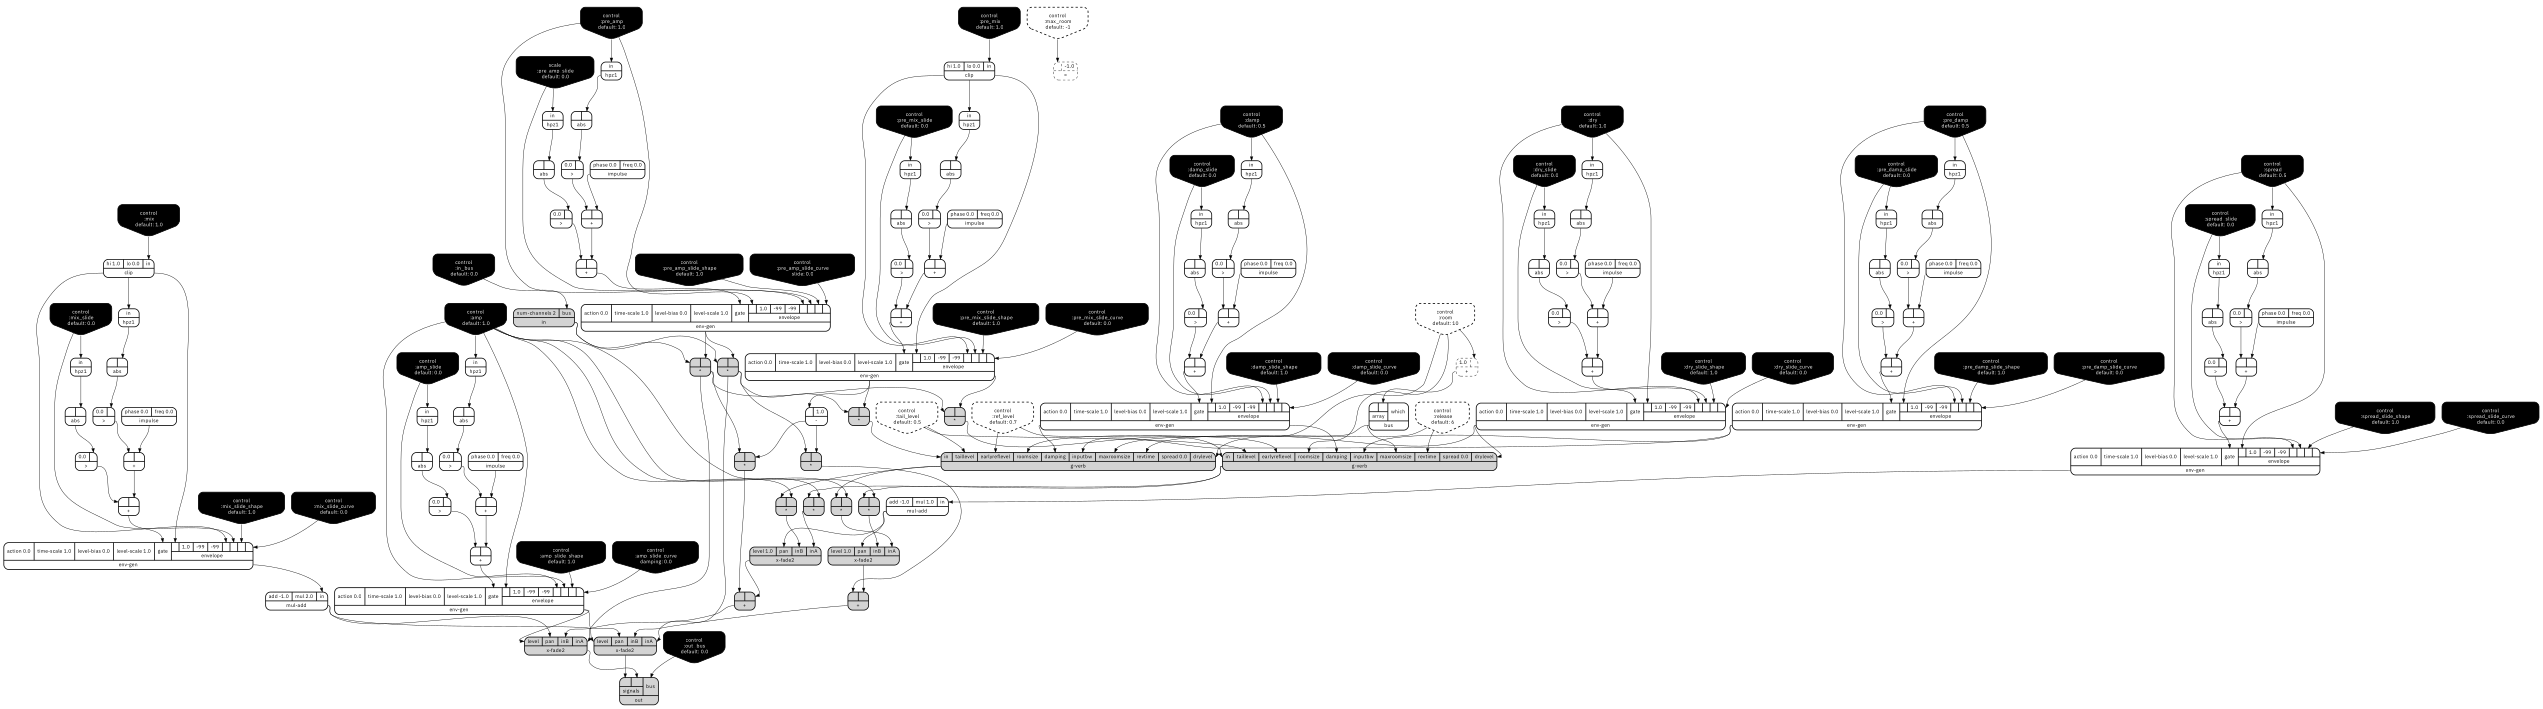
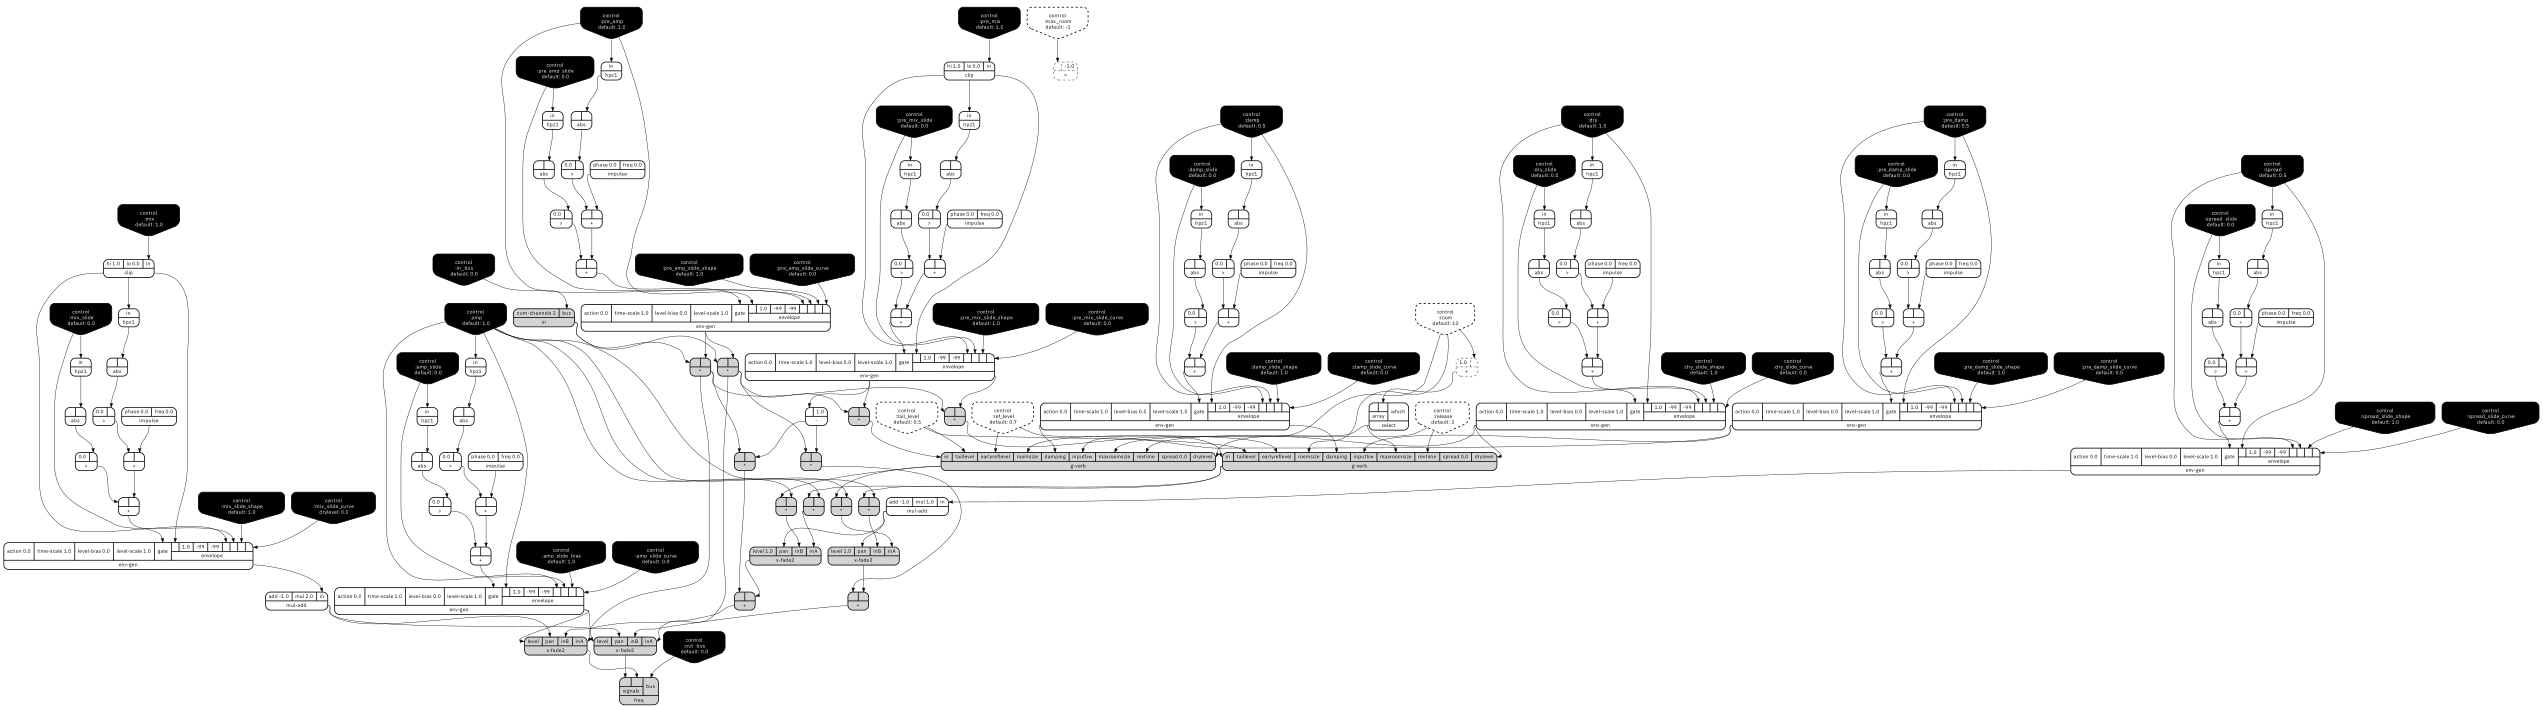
(555, 71) -> (555, 71)
(802, 268) -> (802, 268)
(1442, 417) -> (1442, 417)
(1389, 425) -> (1389, 425)
(334, 507) -> (334, 507)
(561, 556) -> (561, 556)
(656, 556) -> (656, 556)
(639, 700) -> (639, 700)
